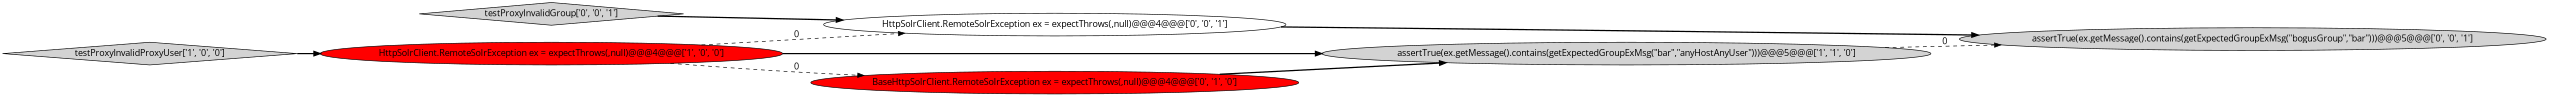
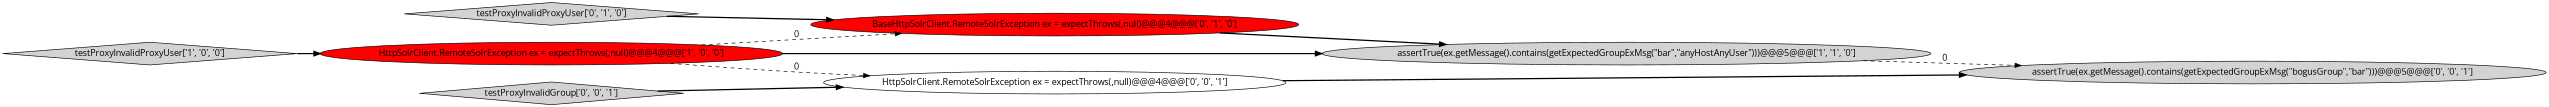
none -> (551, 14)
